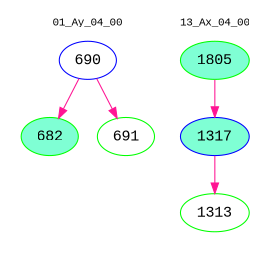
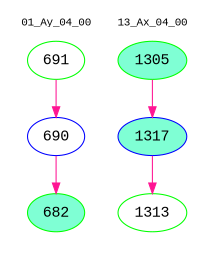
(215, 60) -> (152, 60)
(104, 94) -> (56, 93)
